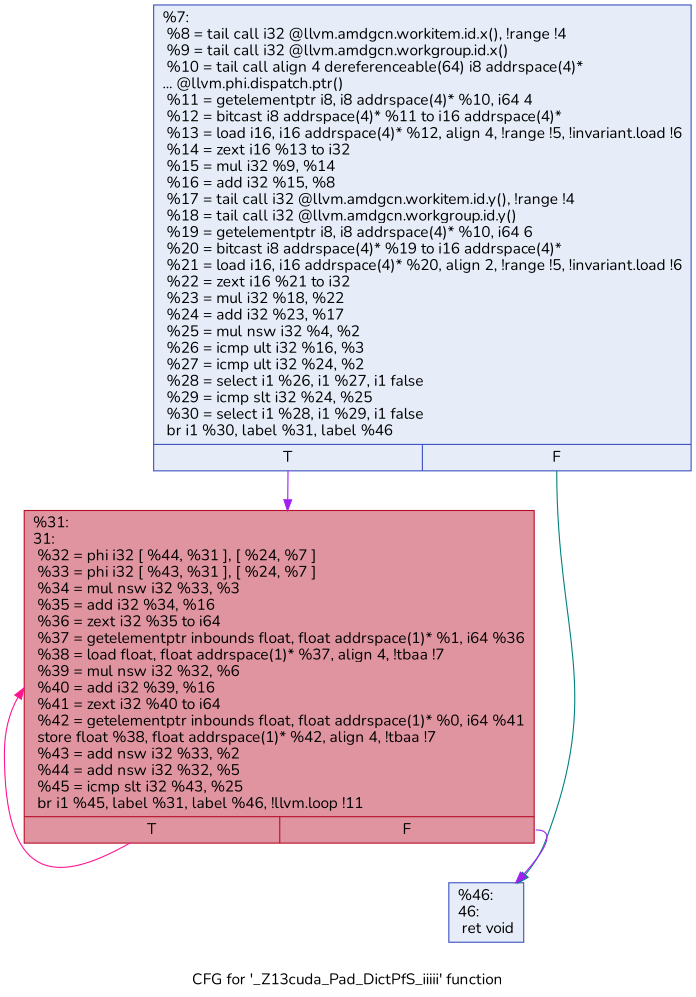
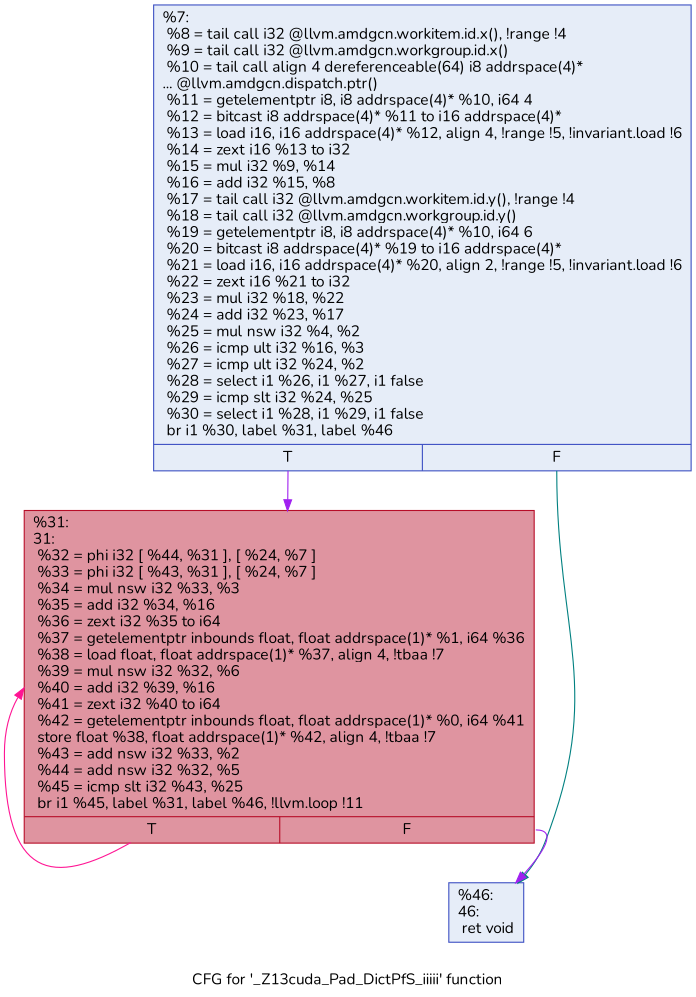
(253, 84) -> (270, 84)
